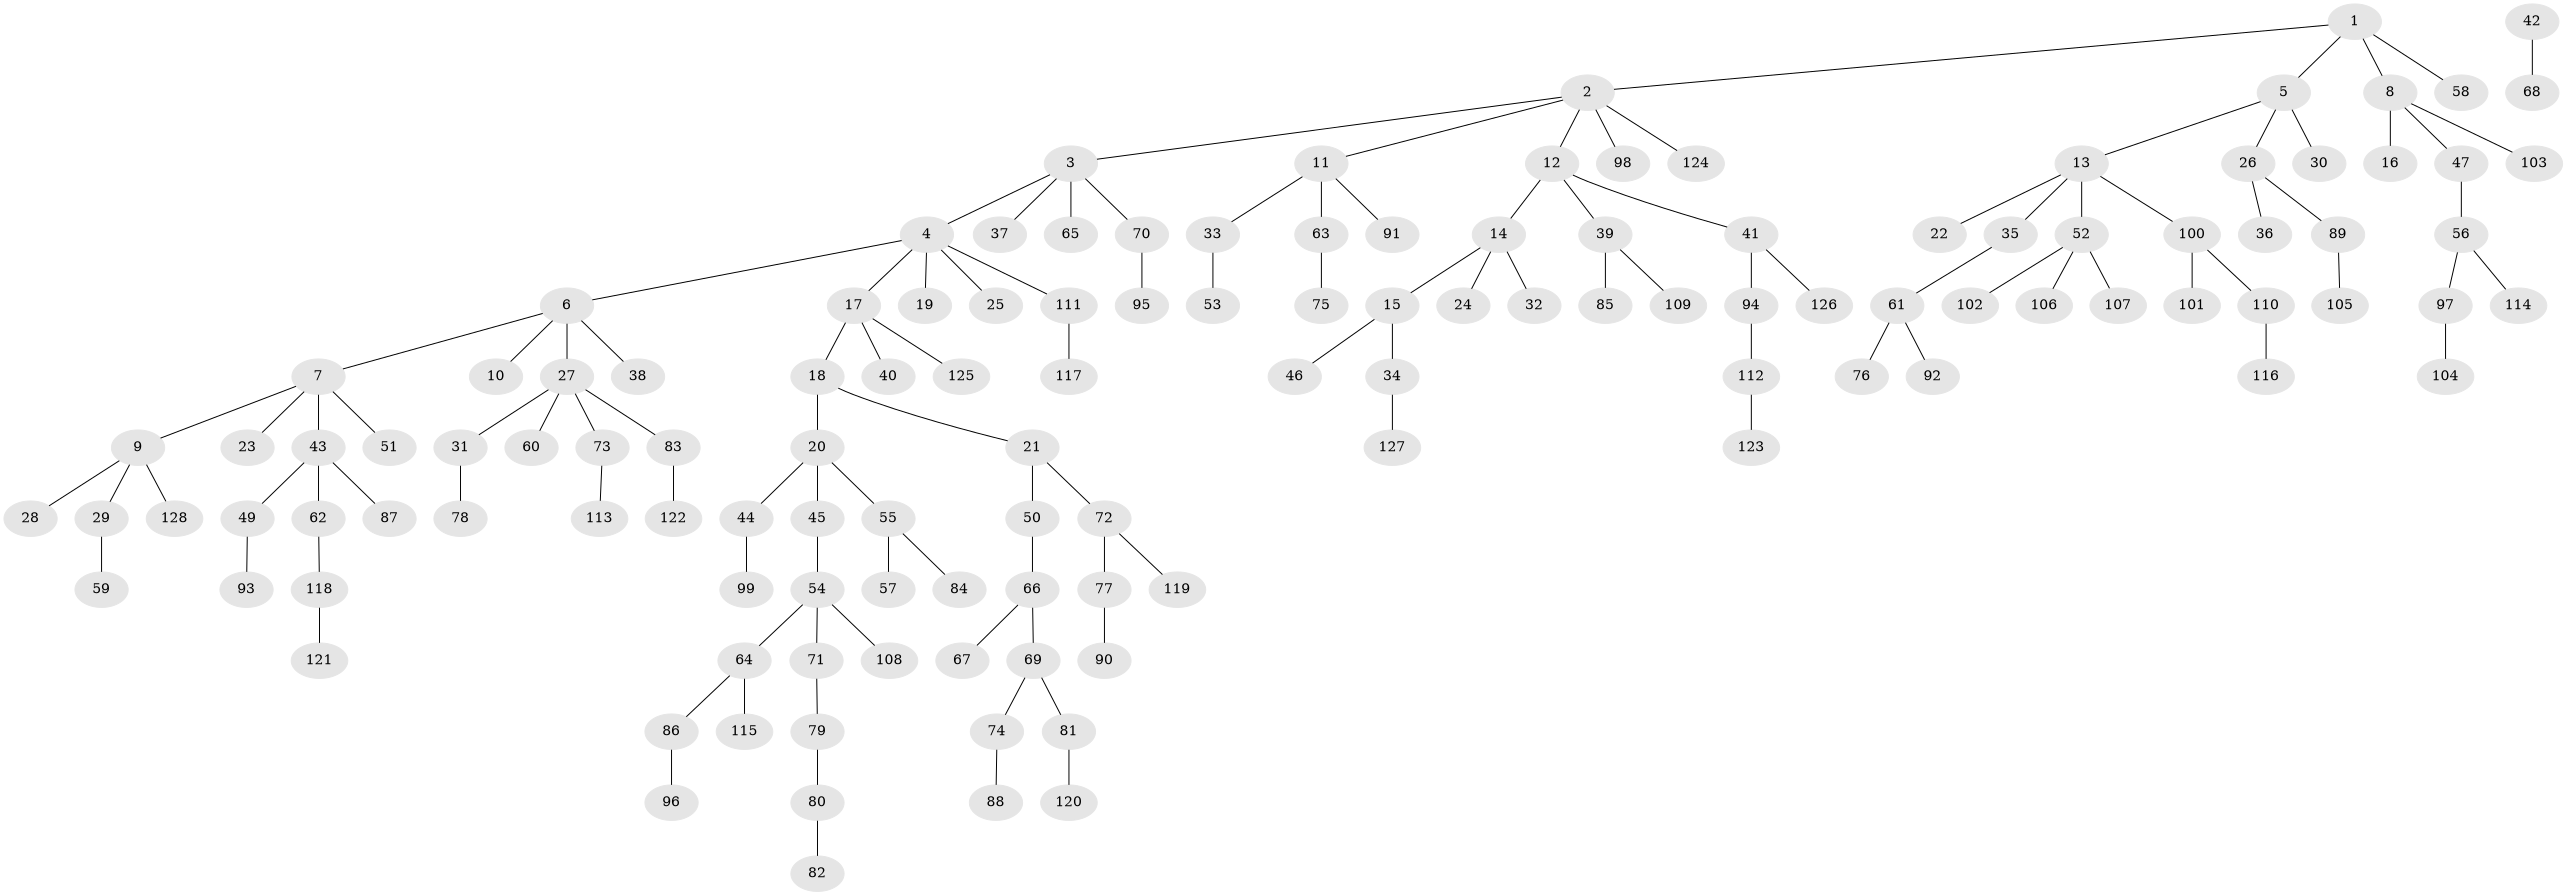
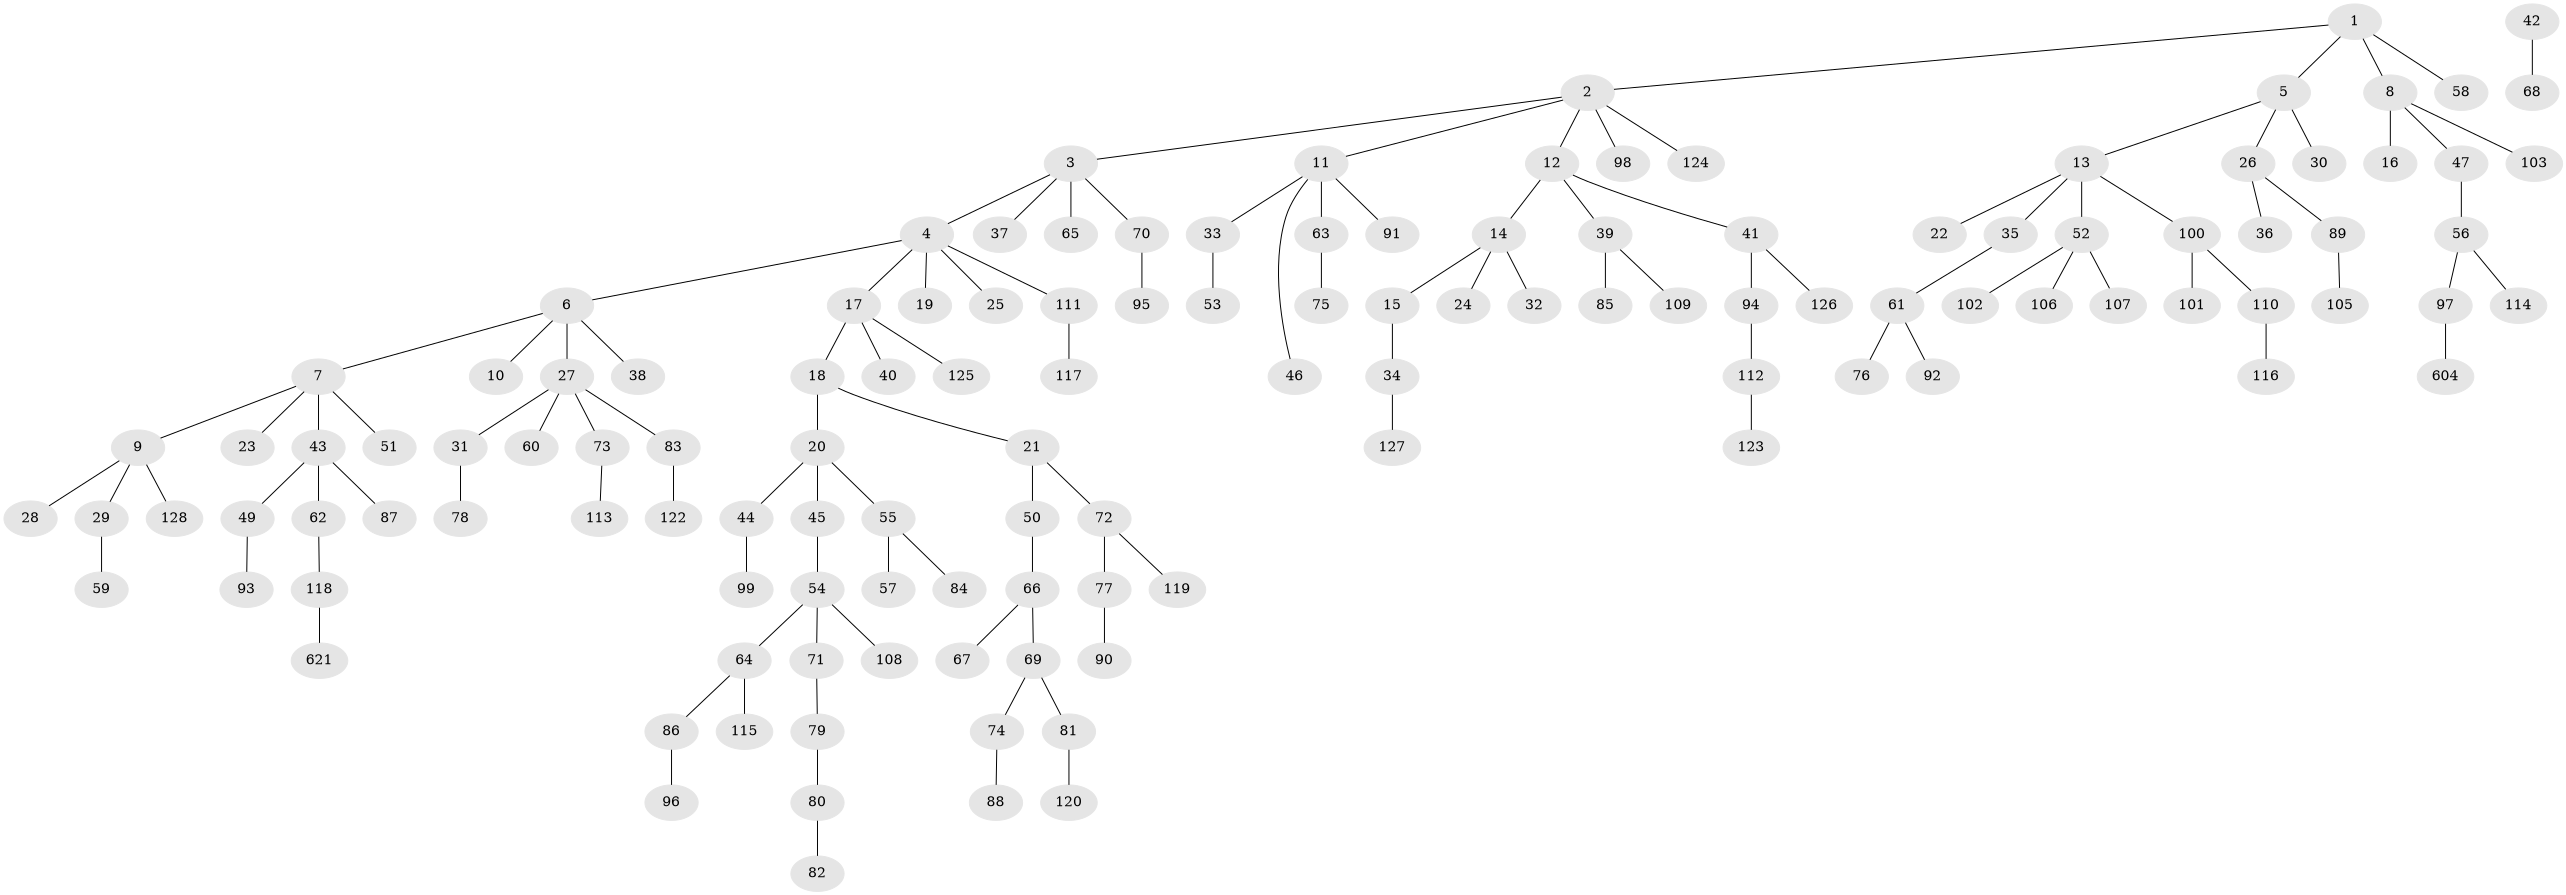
(1343, 341) -> (1279, 266)
(2446, 377) -> (2446, 377)
(320, 661) -> (320, 661)
